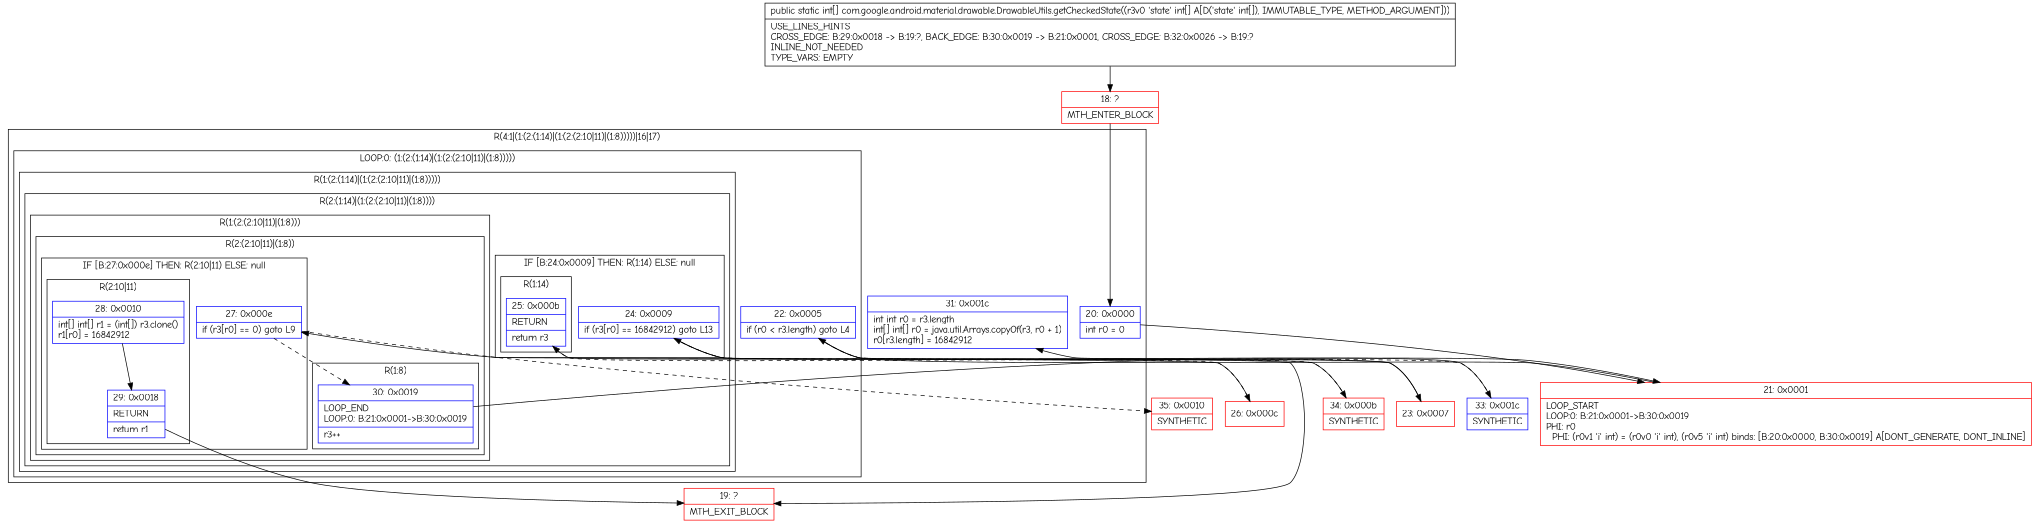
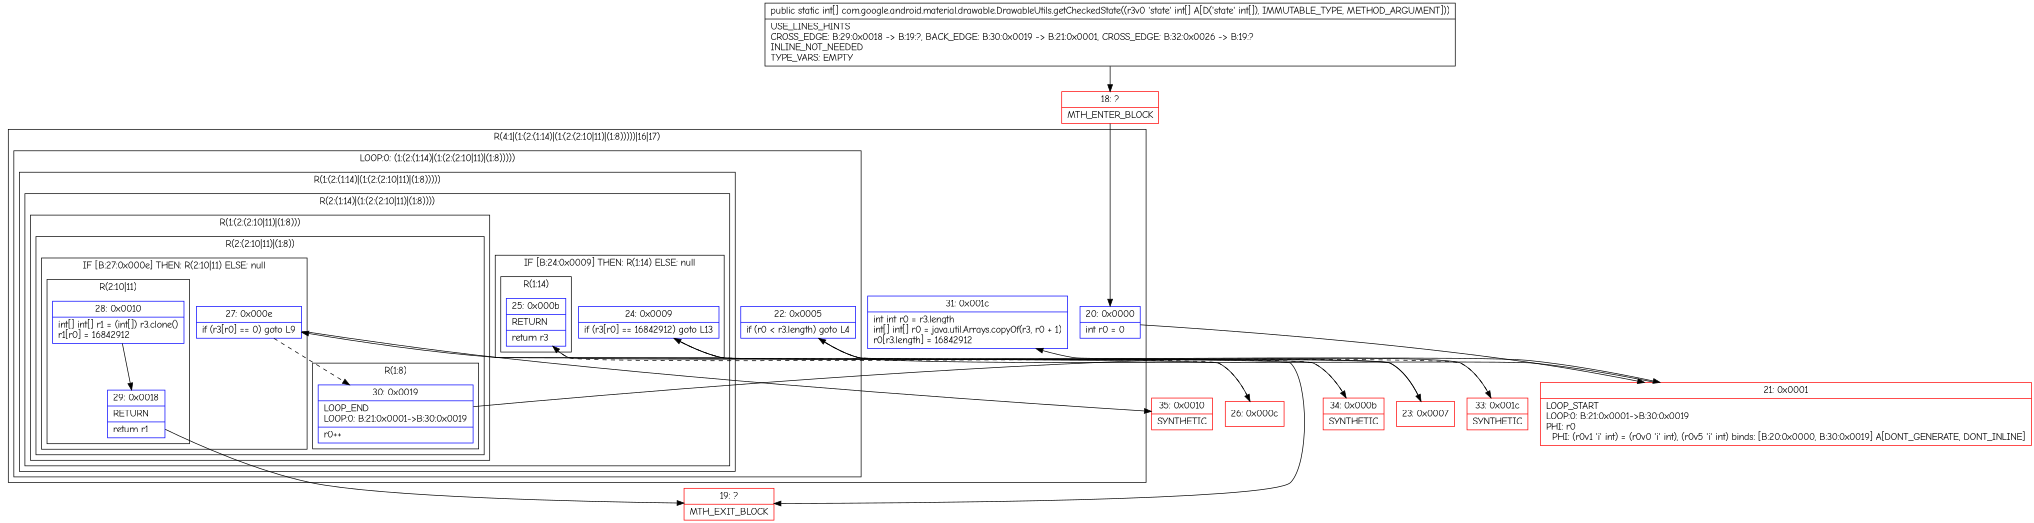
(722, 379) -> (722, 379)
(1497, 414) -> (1497, 414)
(332, 435) -> (333, 435)
